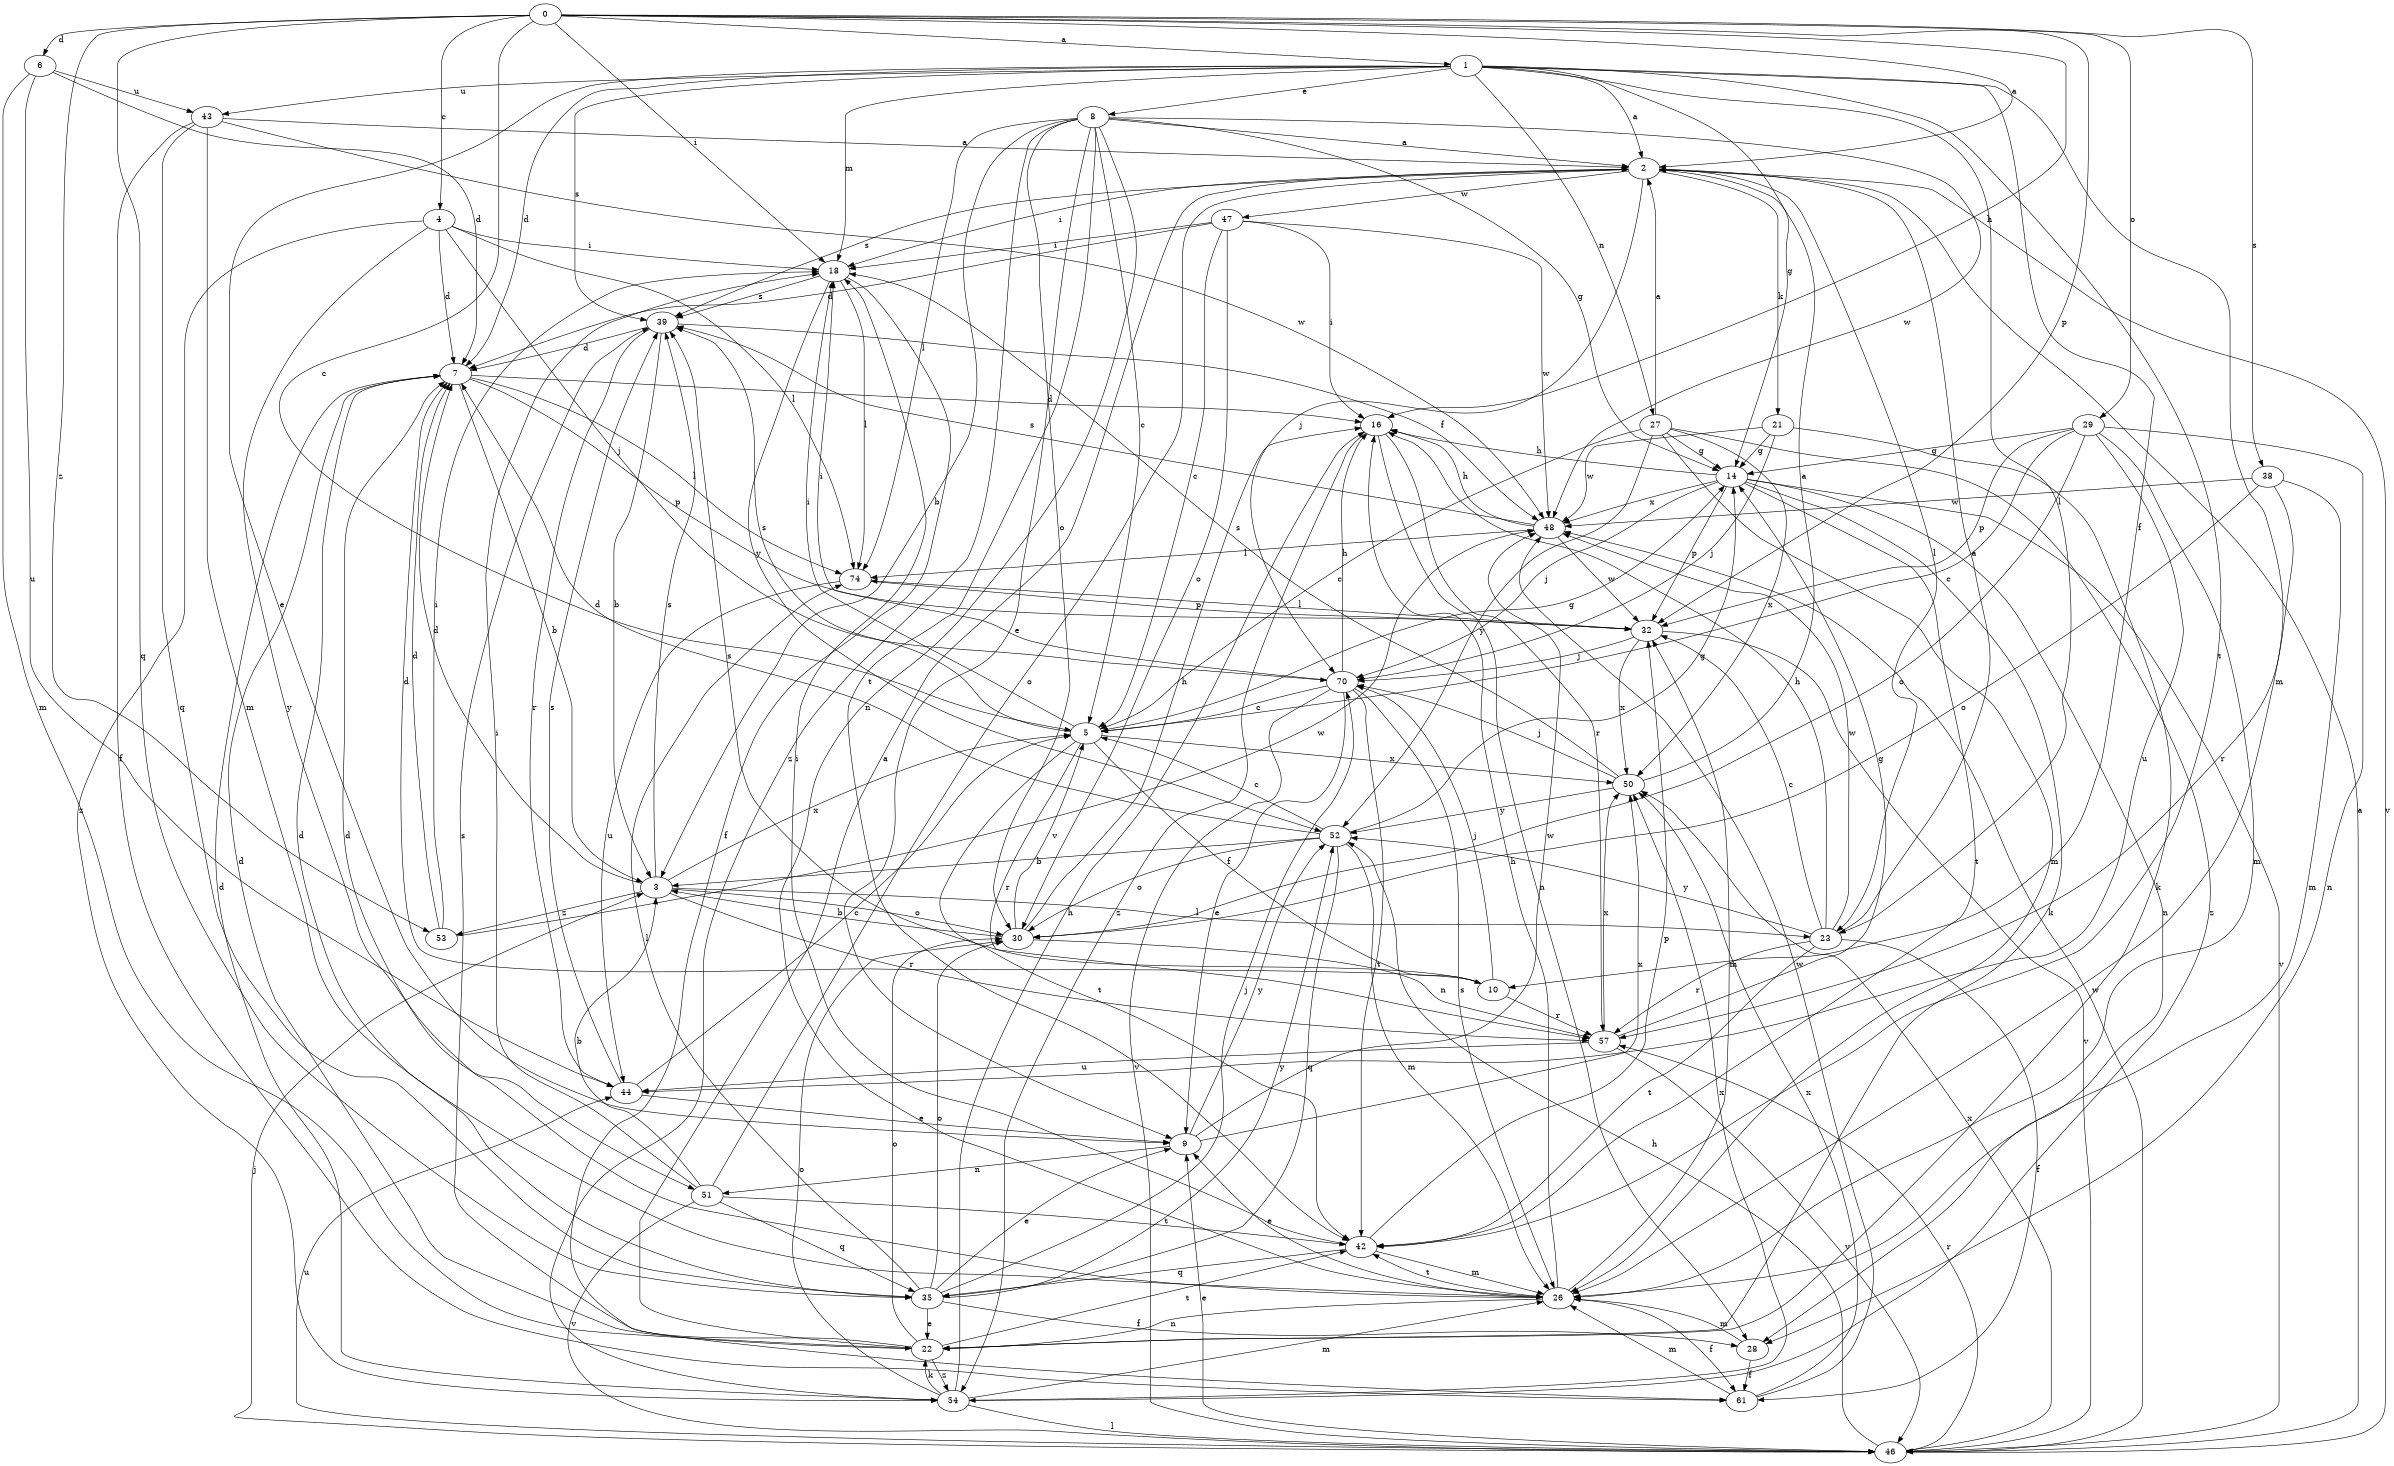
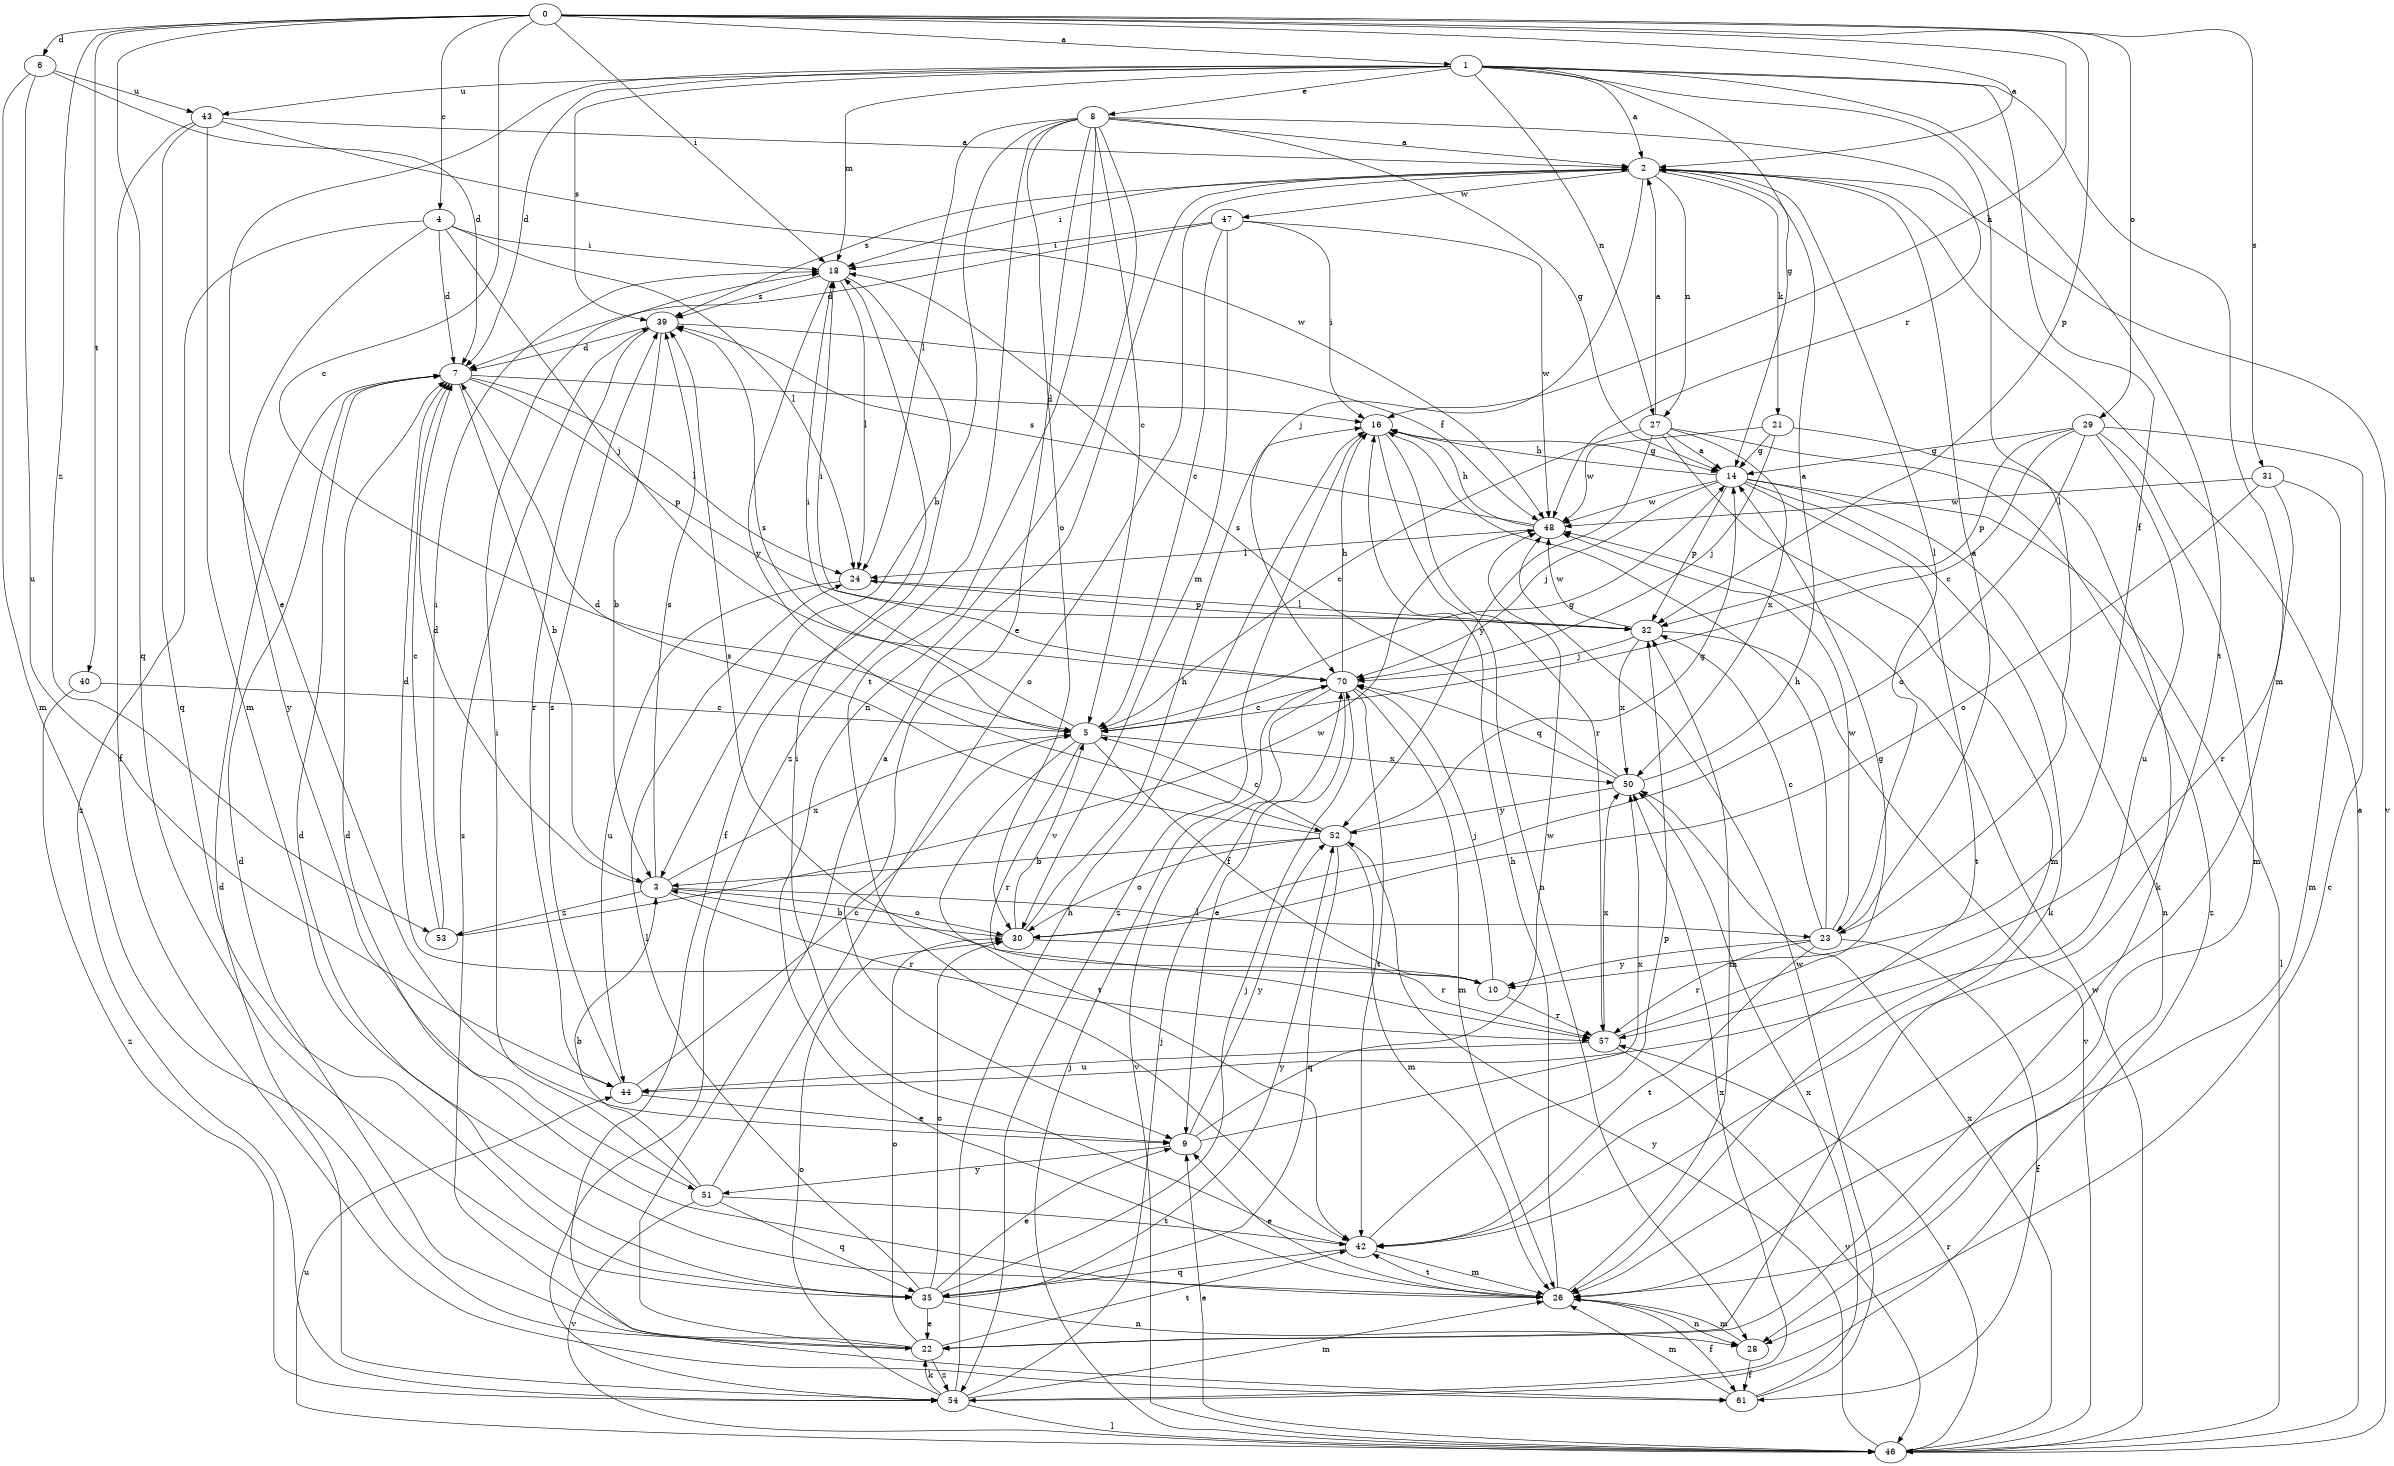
none -> (1685, 290)
(1907, 323) -> (1907, 323)
none -> (1552, 441)
(1702, 451) -> (1702, 451)
(2268, 477) -> (2268, 477)
(1652, 502) -> (1652, 502)
(1596, 577) -> (1568, 607)
(855, 579) -> (855, 579)
(1199, 579) -> (1199, 579)
(416, 656) -> (416, 656)
none -> (85, 682)
(1540, 733) -> (1540, 733)
(1587, 873) -> (1668, 953)
(2330, 887) -> (2330, 887)
(2282, 965) -> (2282, 965)
(1444, 990) -> (1444, 990)
(1463, 990) -> (1463, 990)
none -> (1160, 1036)
(1655, 1144) -> (1655, 1144)
(978, 1170) -> (978, 1170)
(1244, 1311) -> (1660, 1313)
(1139, 1324) -> (1139, 1324)
(681, 1440) -> (1095, 1366)
